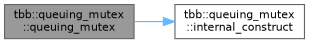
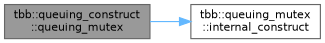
(69, 22) -> (77, 22)
